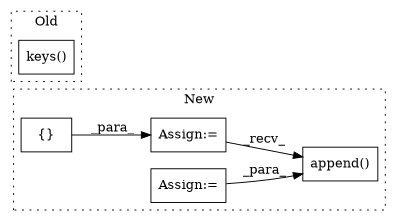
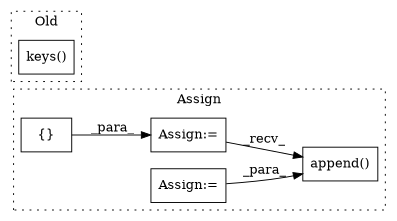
(199, 100) -> (199, 100)
